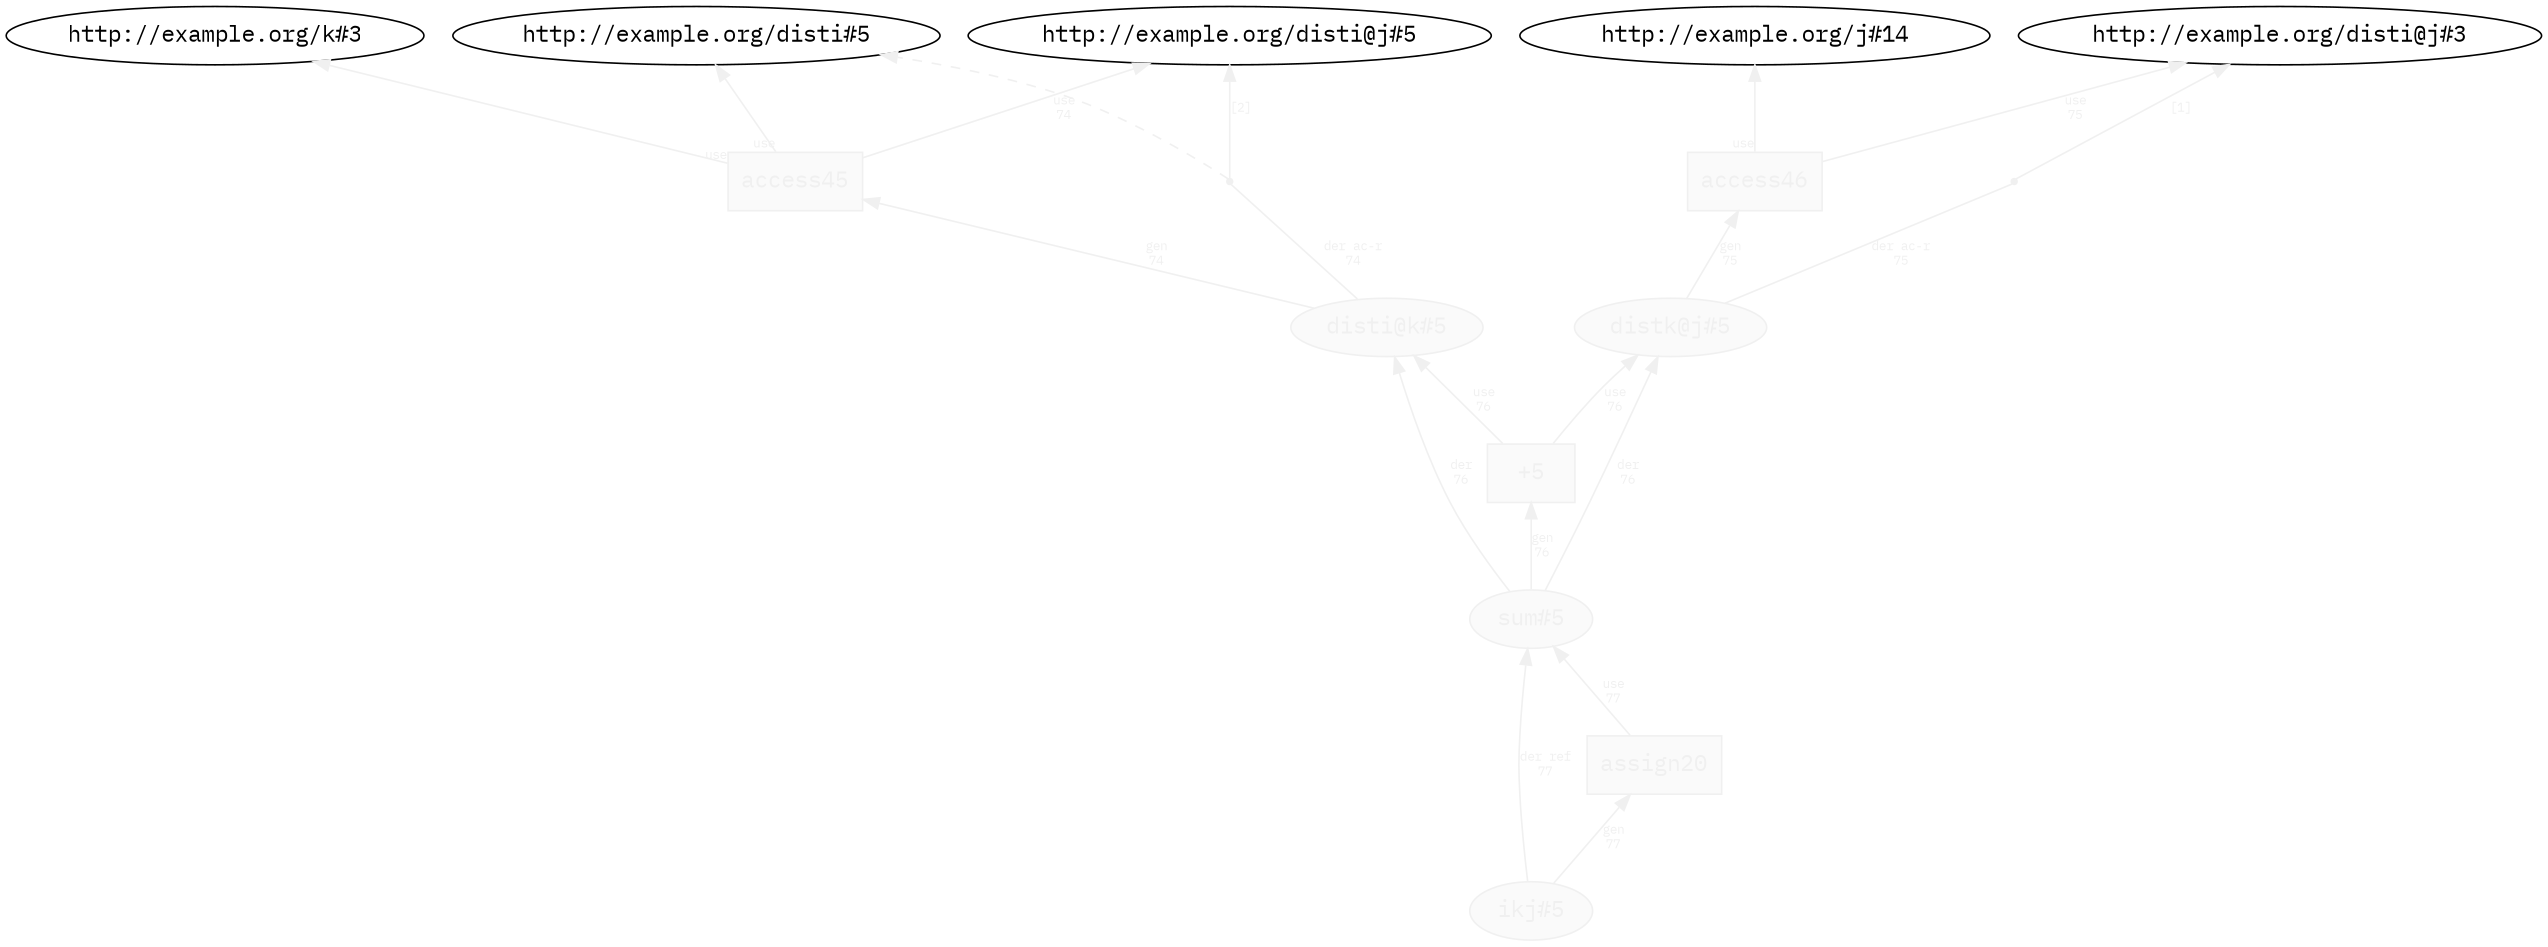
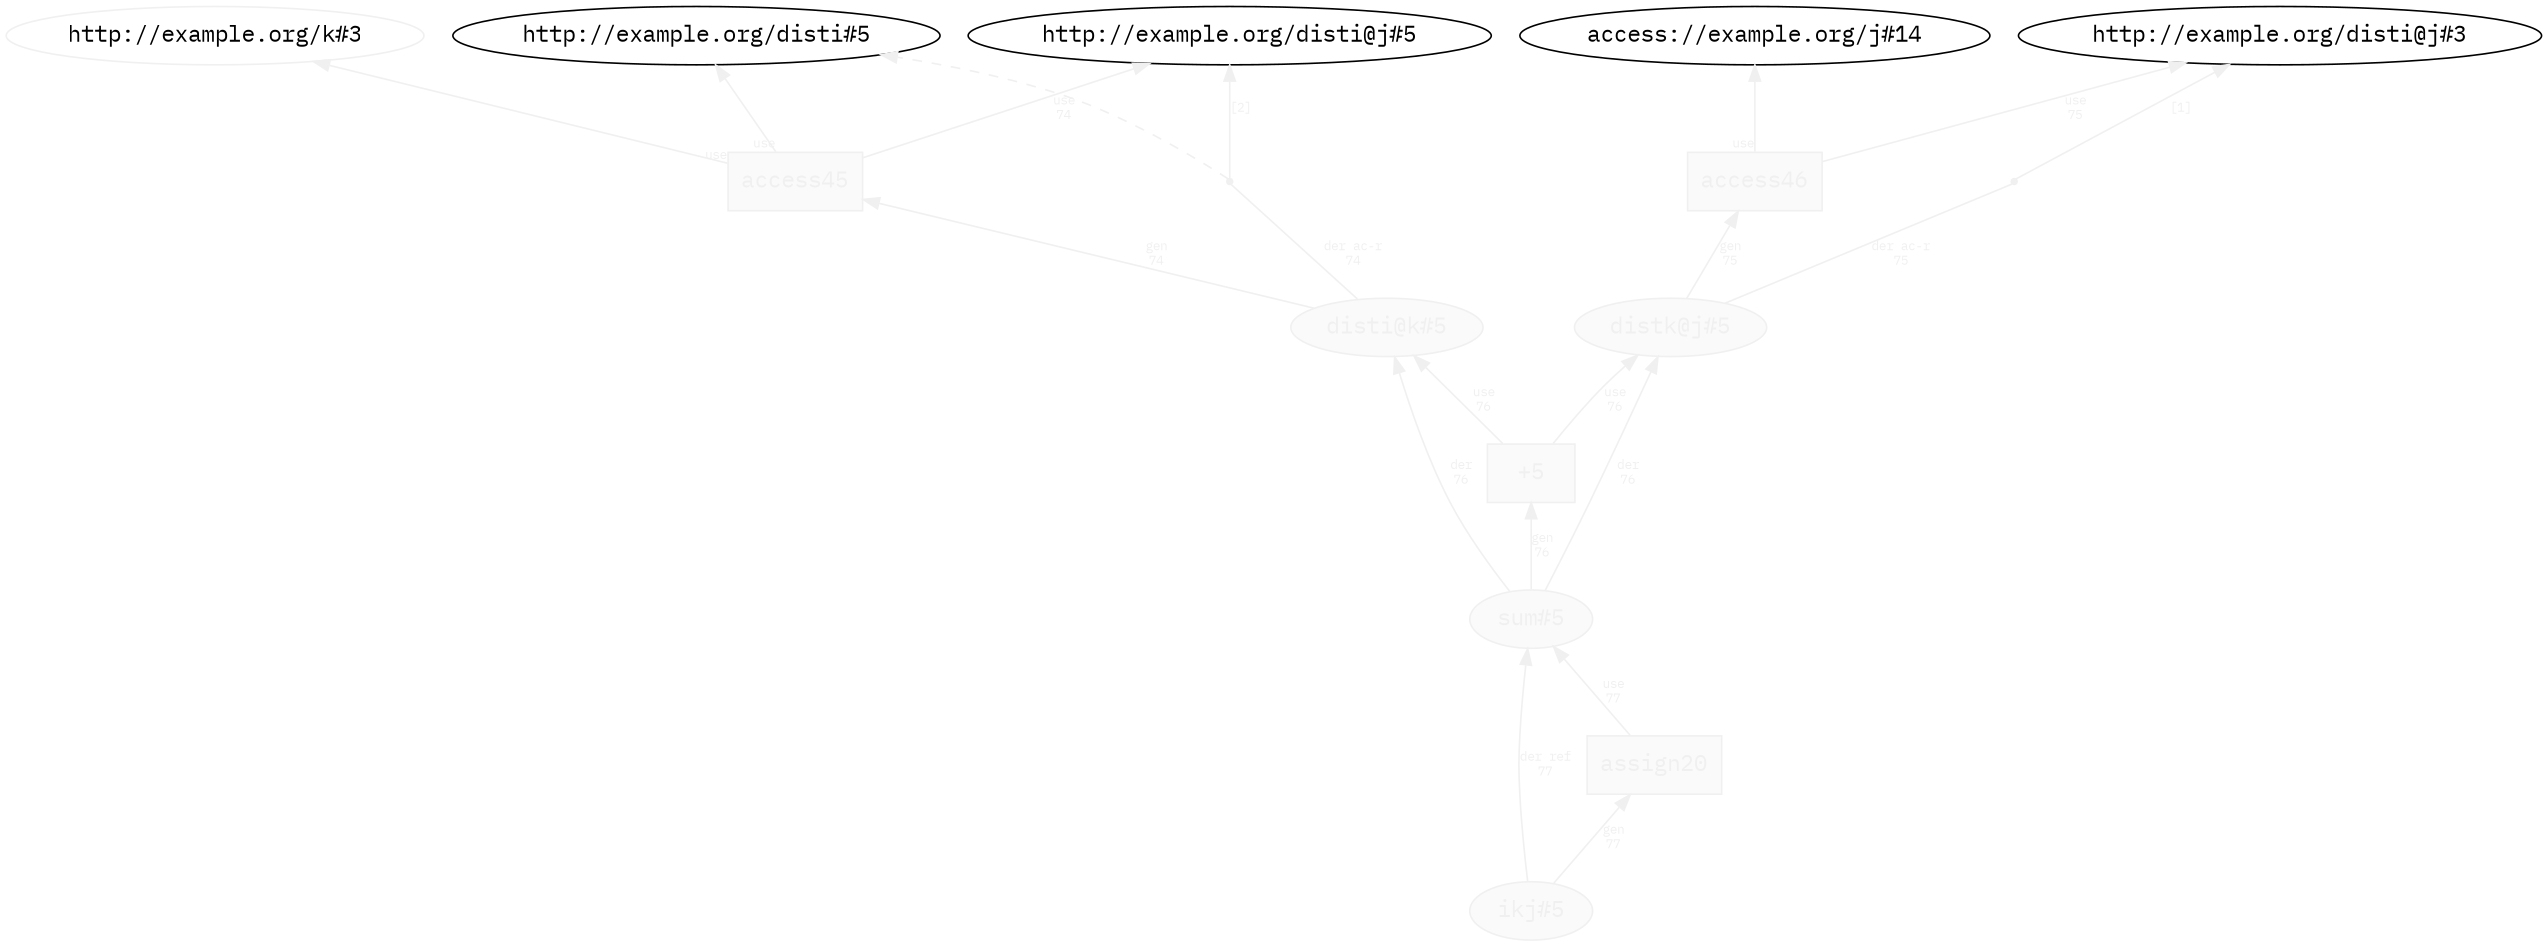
(215, 36) -> (215, 36)
(1755, 36) -> (1755, 36)
